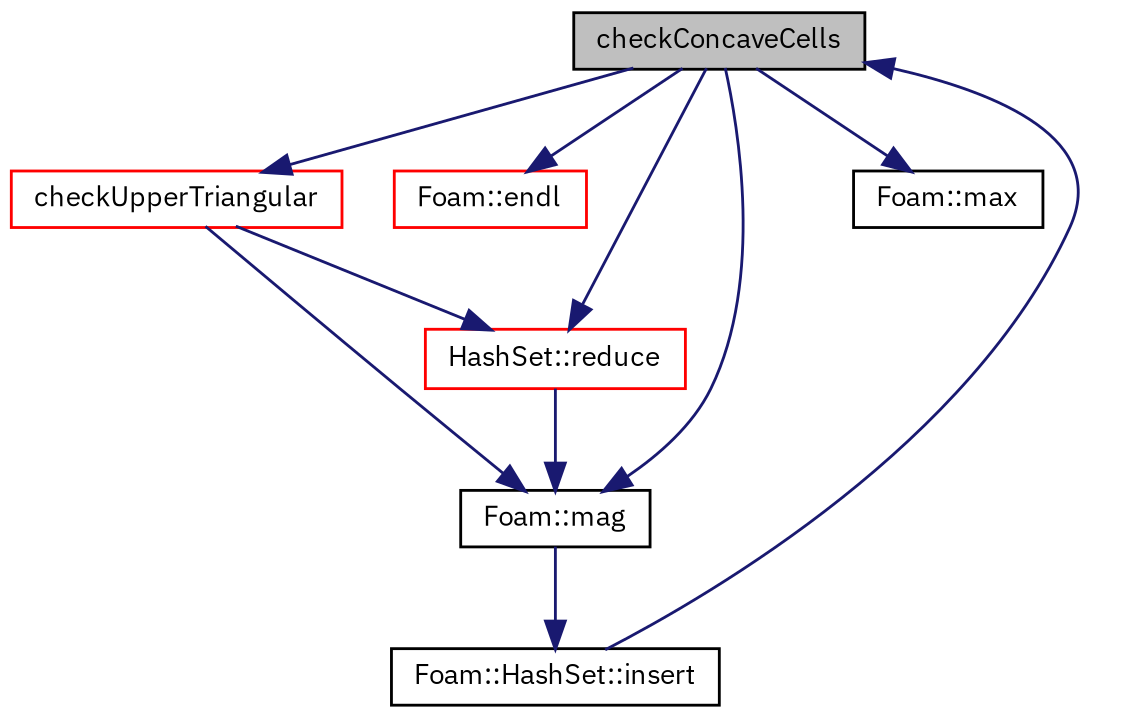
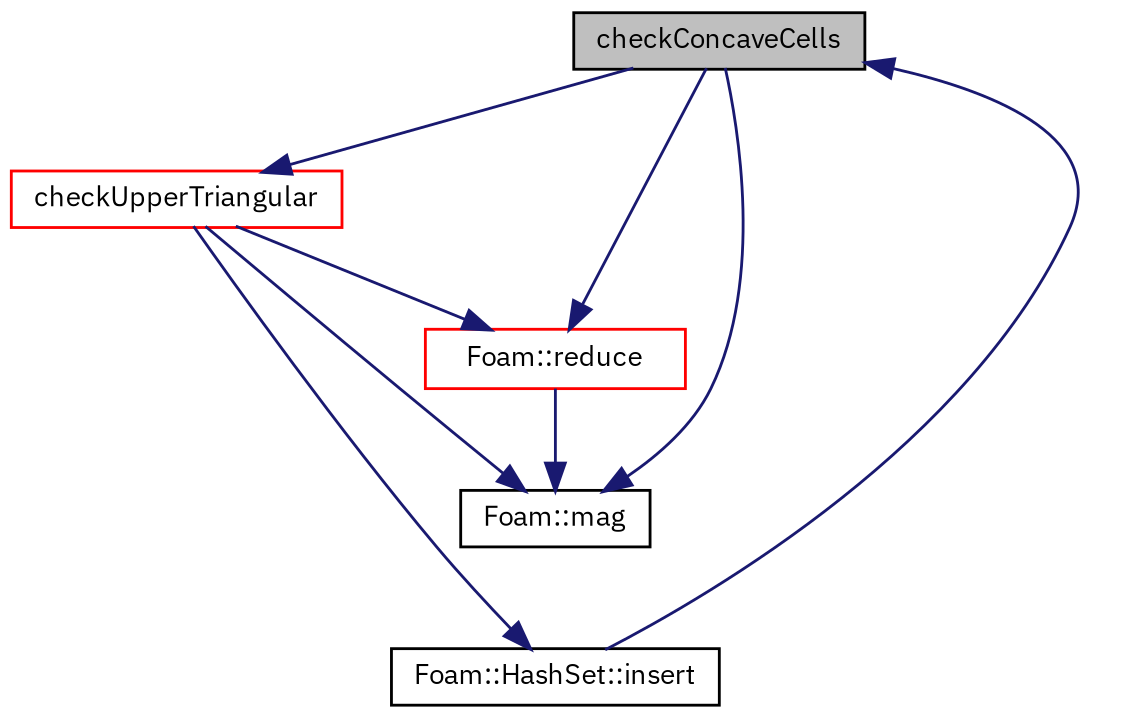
(490, 199) -> none
(948, 199) -> none
(555, 359) -> (555, 359)
(555, 584) -> (345, 433)
